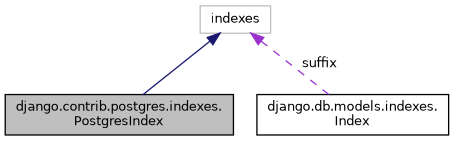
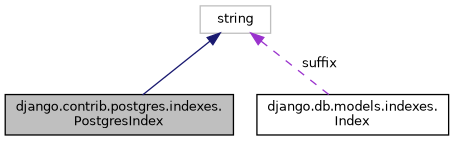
(235, 20) -> (235, 20)
